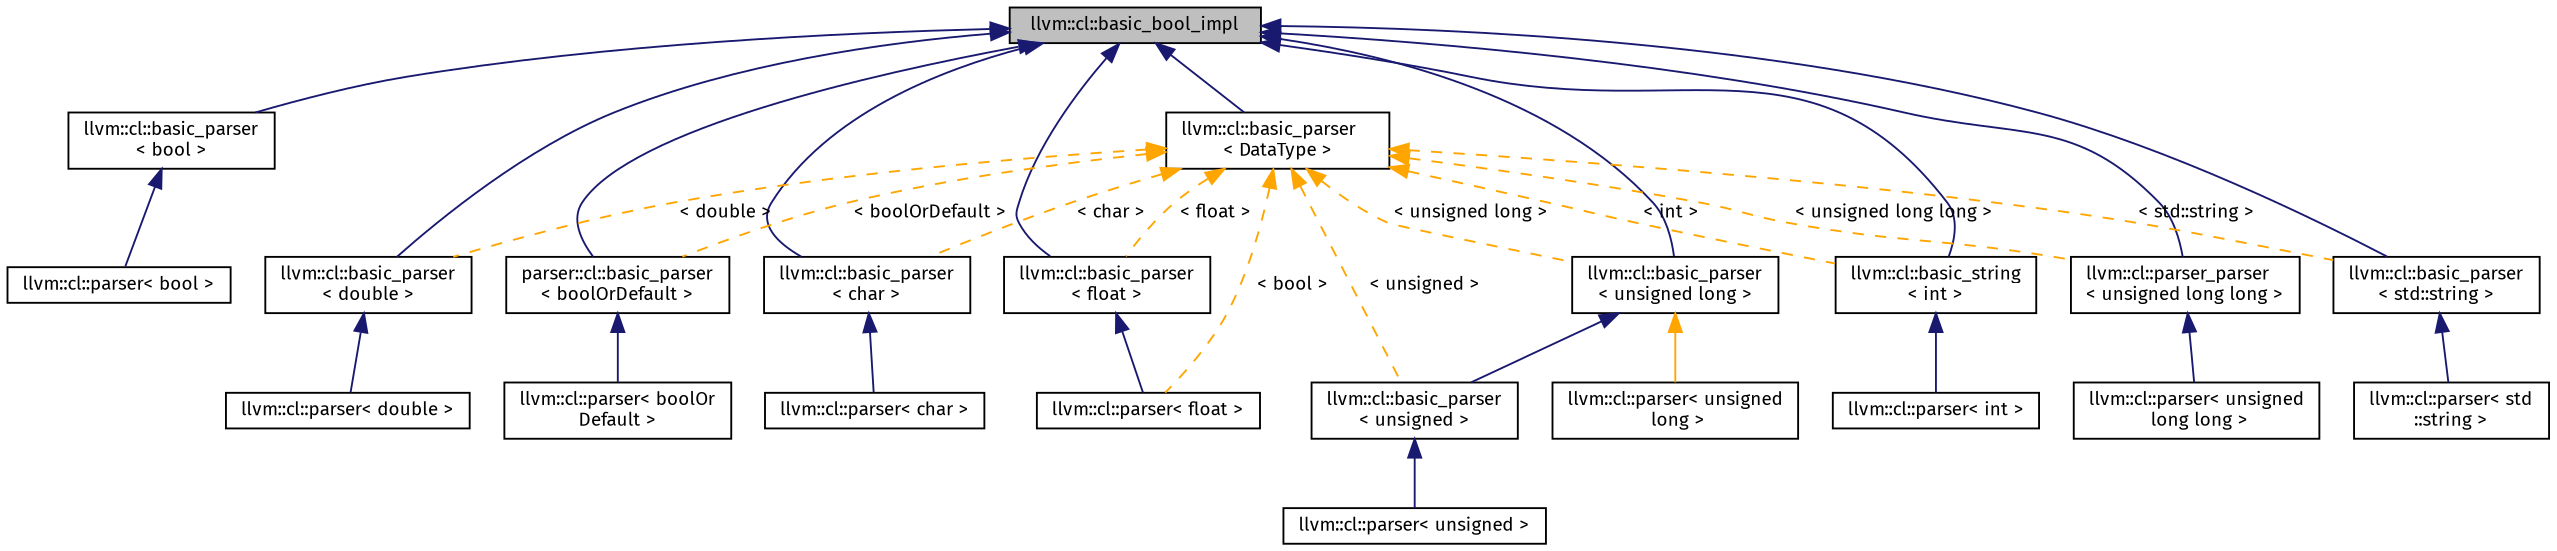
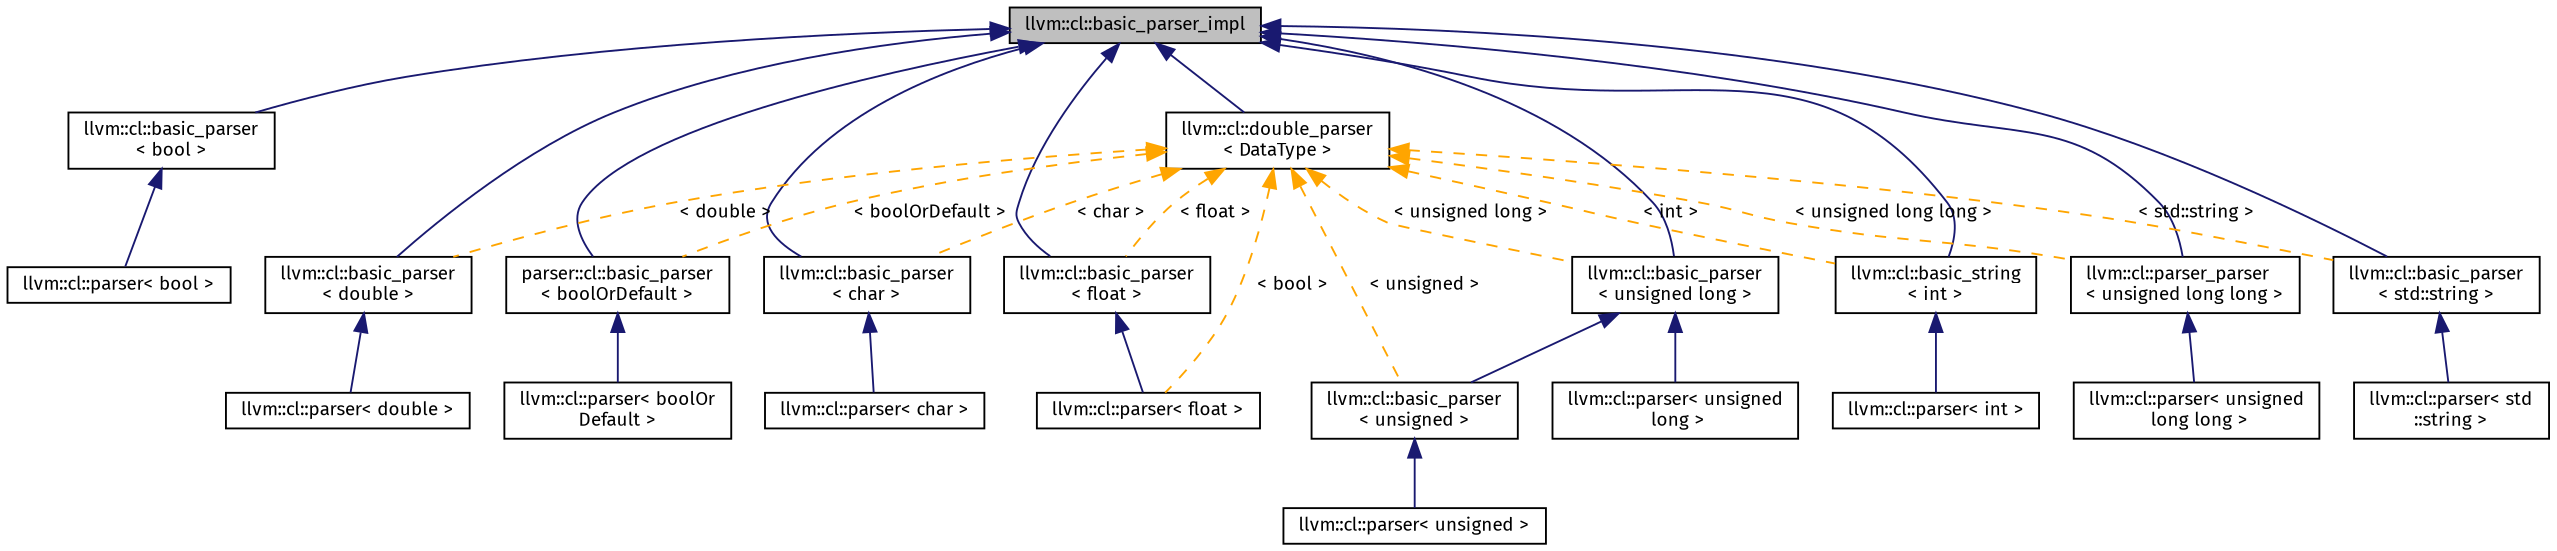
(1135, 25) -> (1135, 25)
(1278, 141) -> (1278, 141)
(1675, 357) -> (1675, 357)
